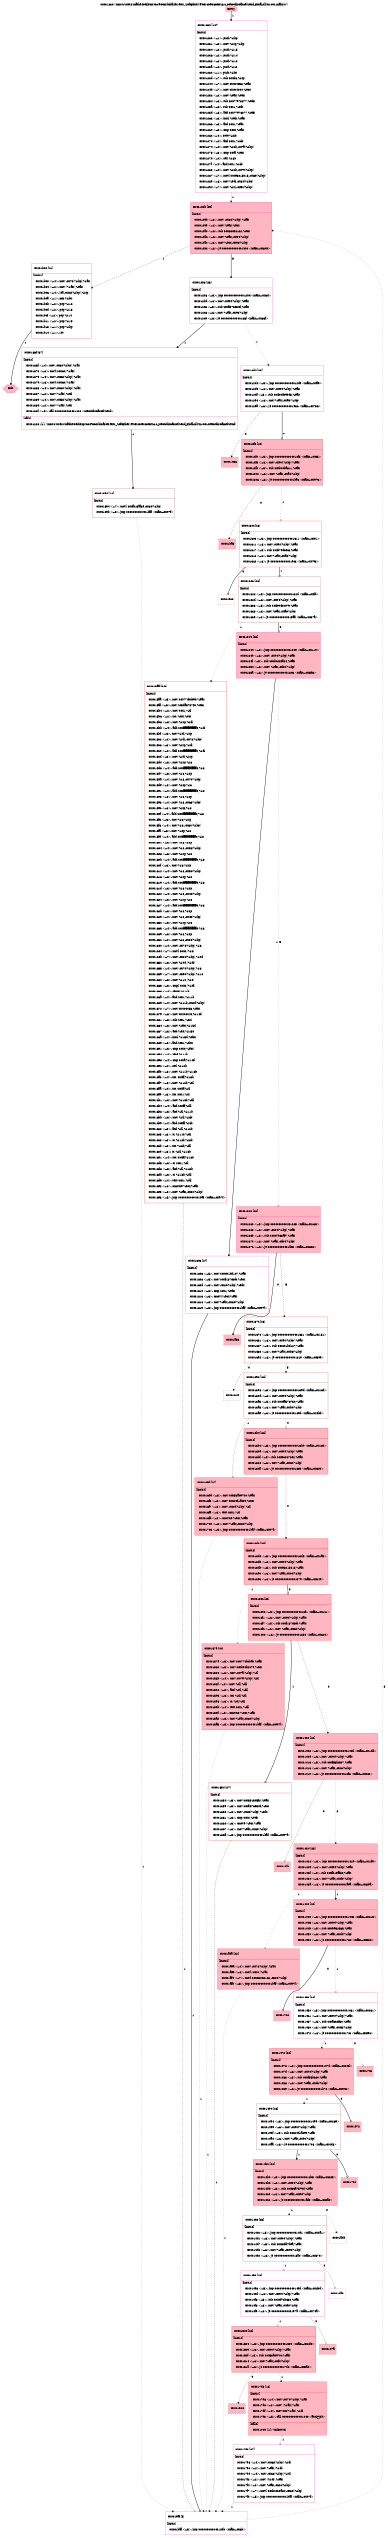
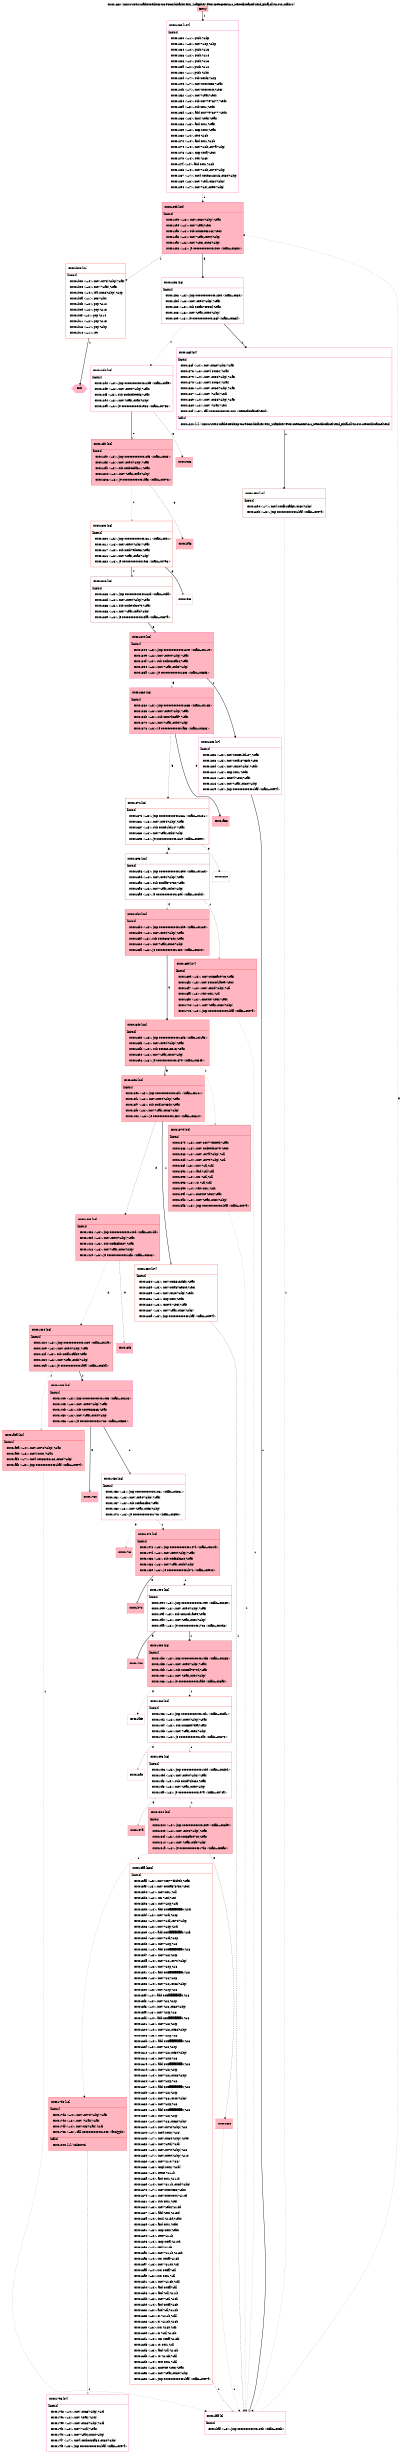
(225, 650) -> none
(286, 1506) -> (167, 987)
(336, 1968) -> (117, 1450)
(229, 2506) -> (220, 2270)
